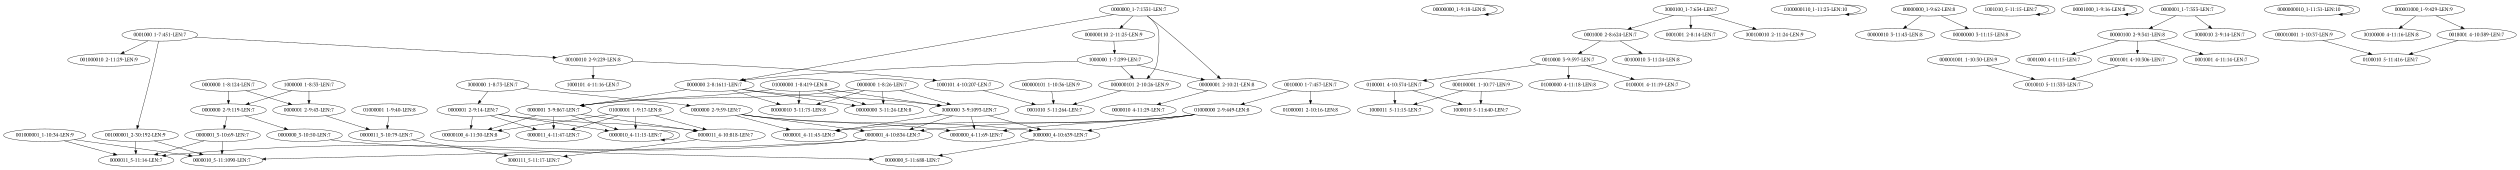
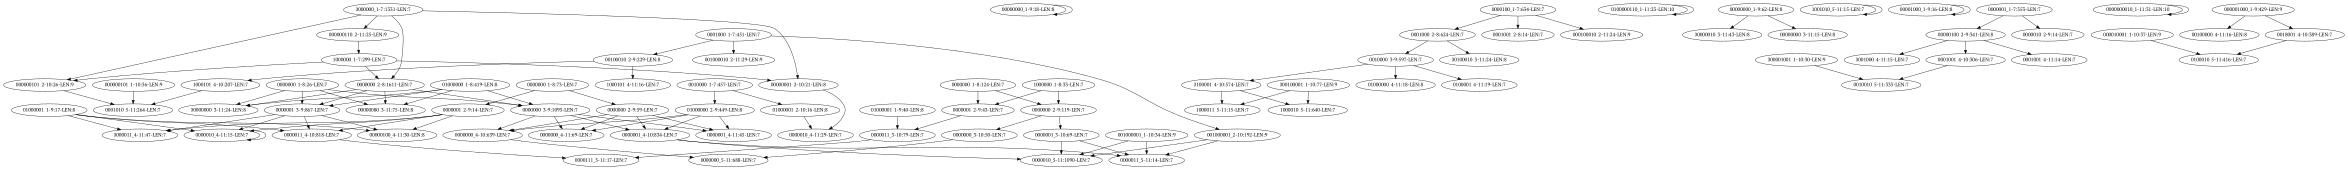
(798, 110) -> (386, 110)
none -> (807, 121)
(135, 135) -> (1237, 135)
